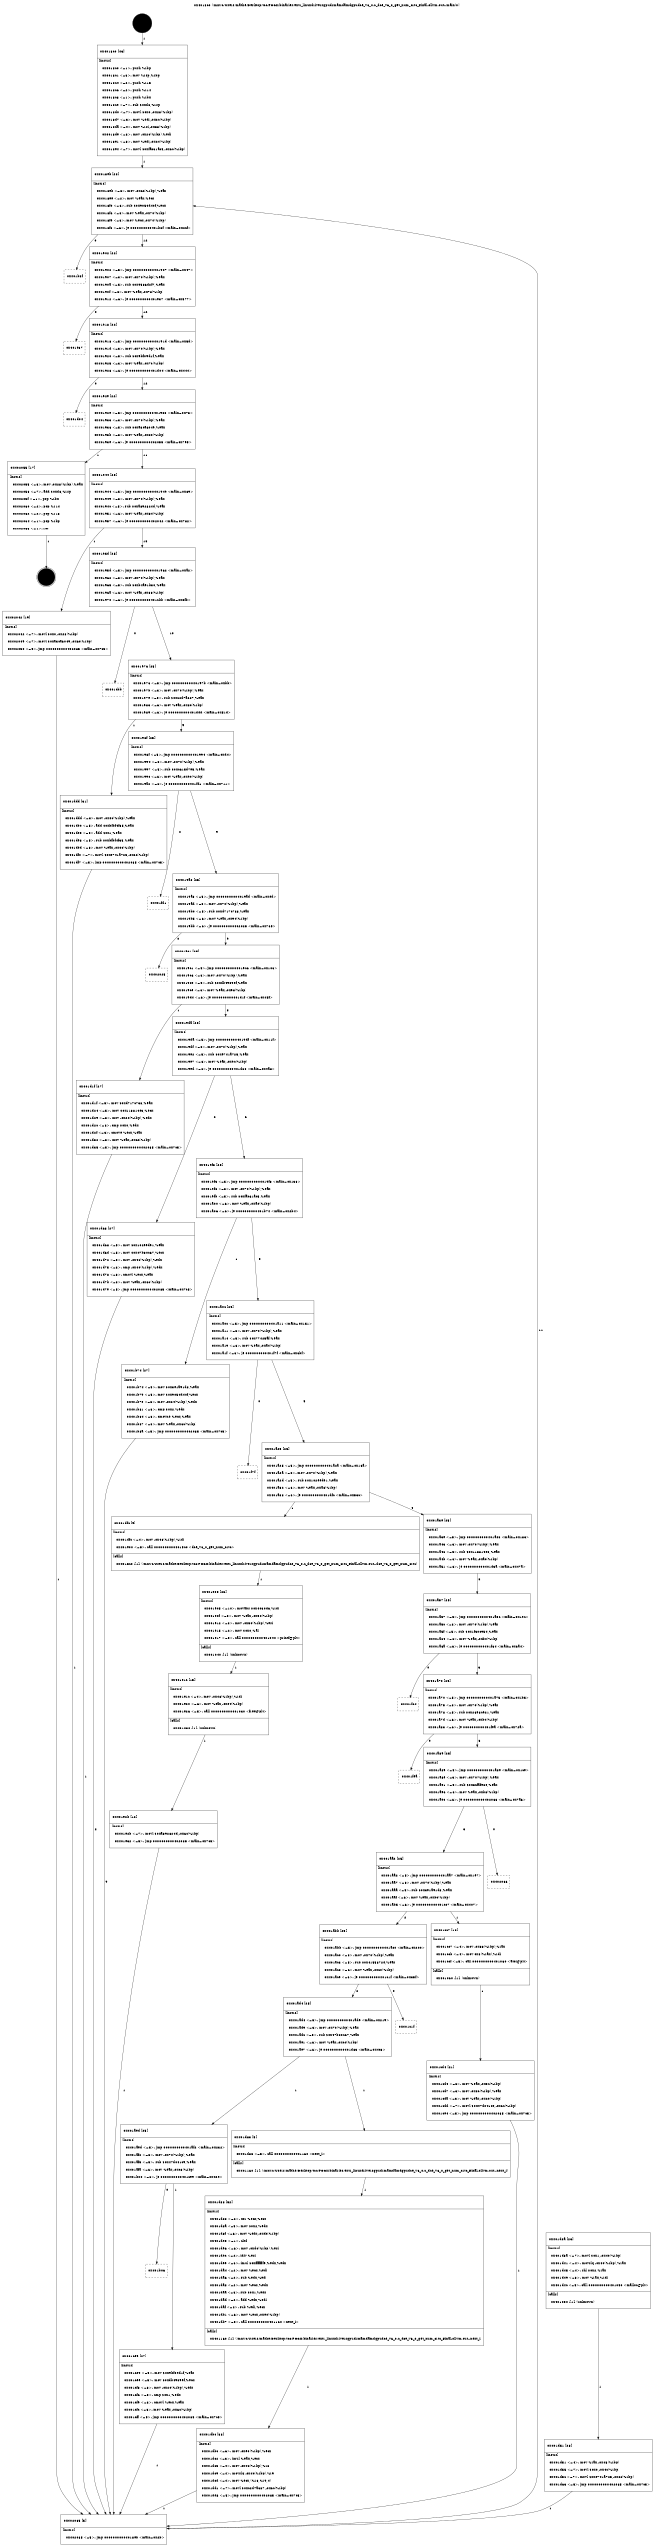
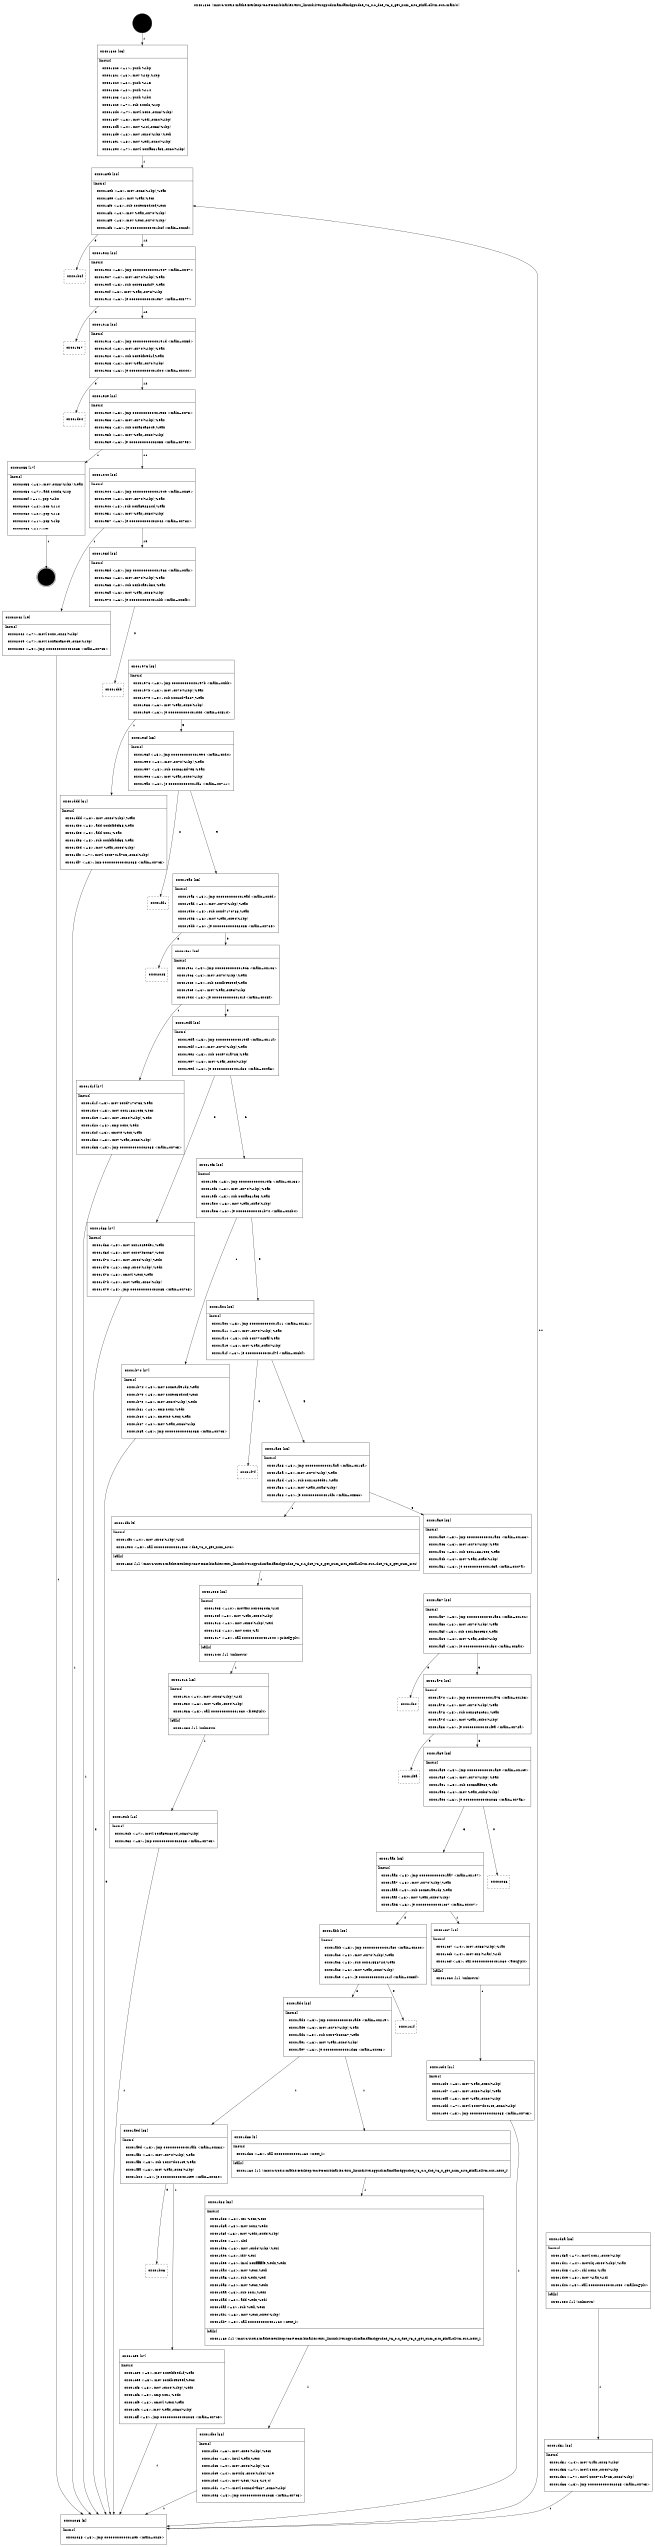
(161, 632) -> none
(477, 1582) -> none
